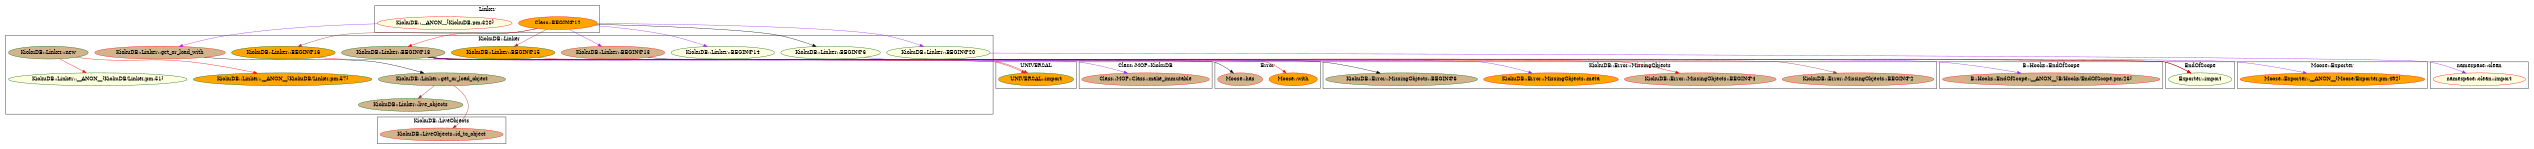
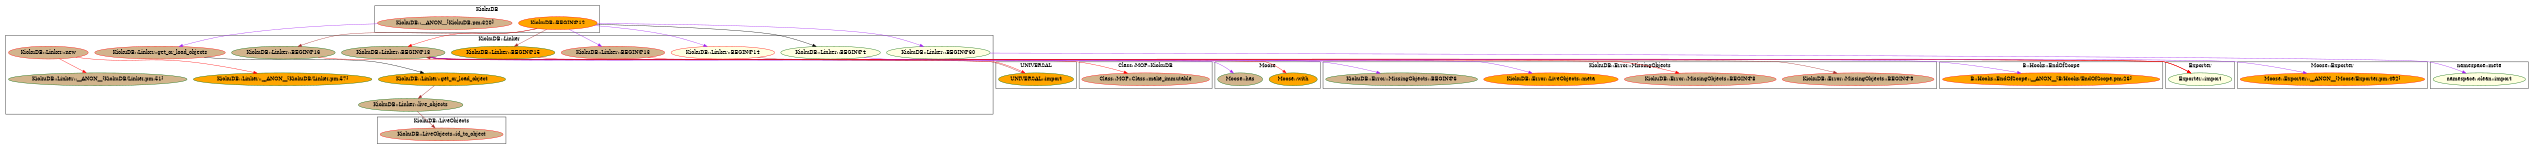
(487, 10) -> (487, 10)
(445, 23) -> (445, 23)
(558, 23) -> (558, 23)
(48, 53) -> (48, 53)
(160, 53) -> (160, 53)
(283, 53) -> (283, 53)
(723, 53) -> (723, 53)
(831, 53) -> (831, 53)
(938, 53) -> (938, 53)
(1419, 59) -> (1419, 59)
none -> (1474, 59)
(728, 60) -> (728, 60)
(777, 60) -> (777, 60)
(830, 60) -> (830, 60)
(903, 60) -> (903, 60)
(1268, 66) -> (1268, 66)
(2200, 66) -> (2200, 66)
(2479, 66) -> (2479, 66)
(98, 79) -> (98, 79)
(442, 79) -> (442, 79)
(1240, 79) -> (1240, 79)
(1293, 79) -> (1293, 79)
(1551, 79) -> (1551, 79)
(1700, 79) -> (1700, 79)
(1858, 79) -> (1858, 79)
(2051, 79) -> (2051, 79)
(2479, 79) -> (2479, 79)
(468, 105) -> (426, 119)
